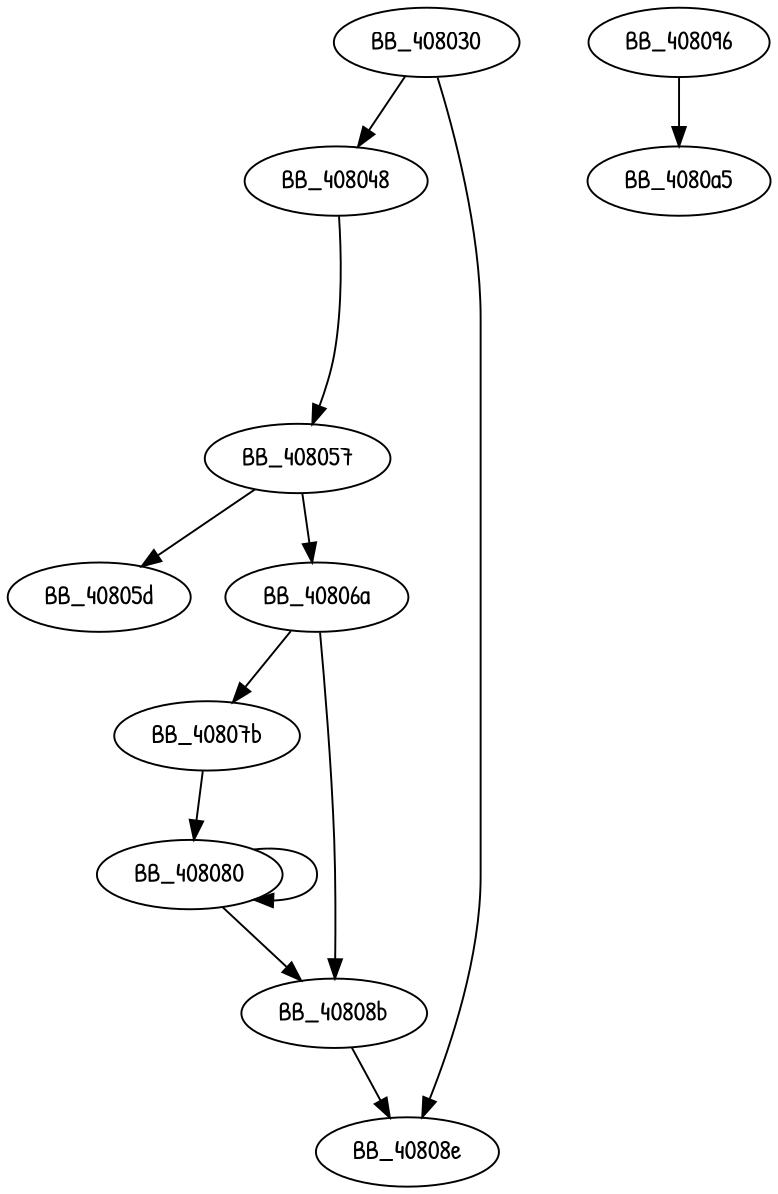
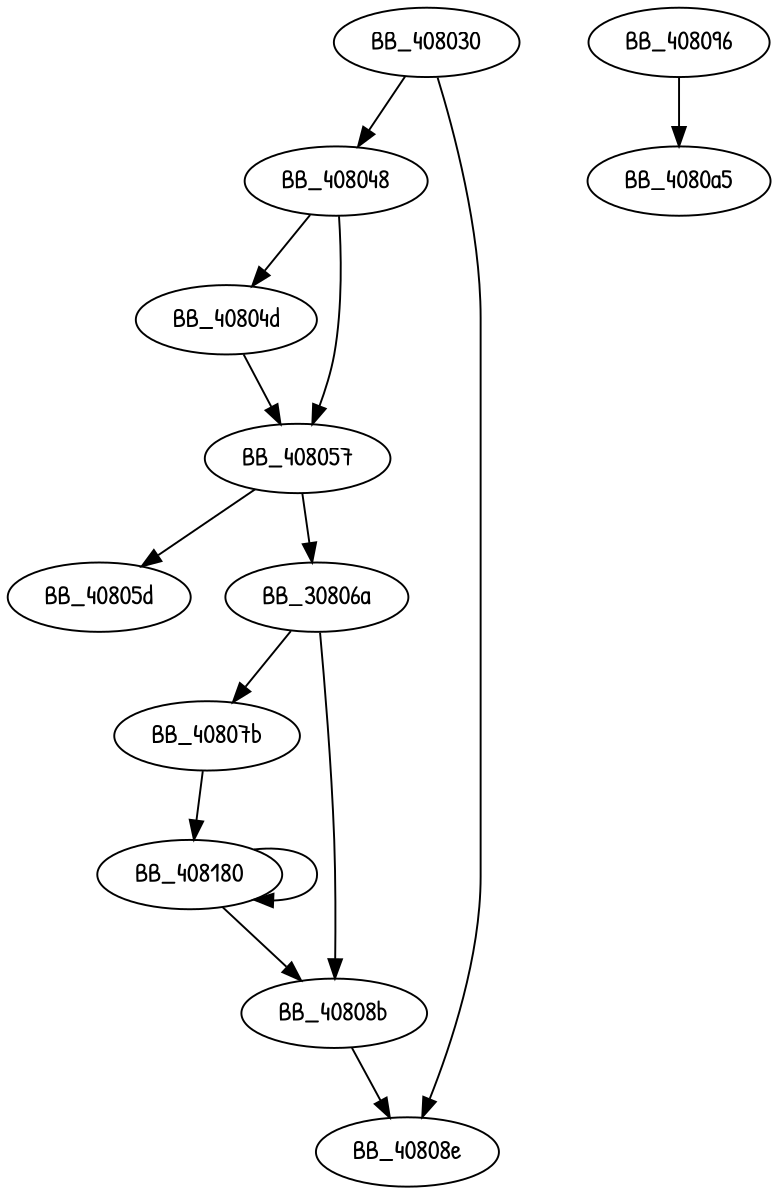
none -> (226, 320)
(317, 597) -> (317, 597)
(190, 875) -> (190, 875)
